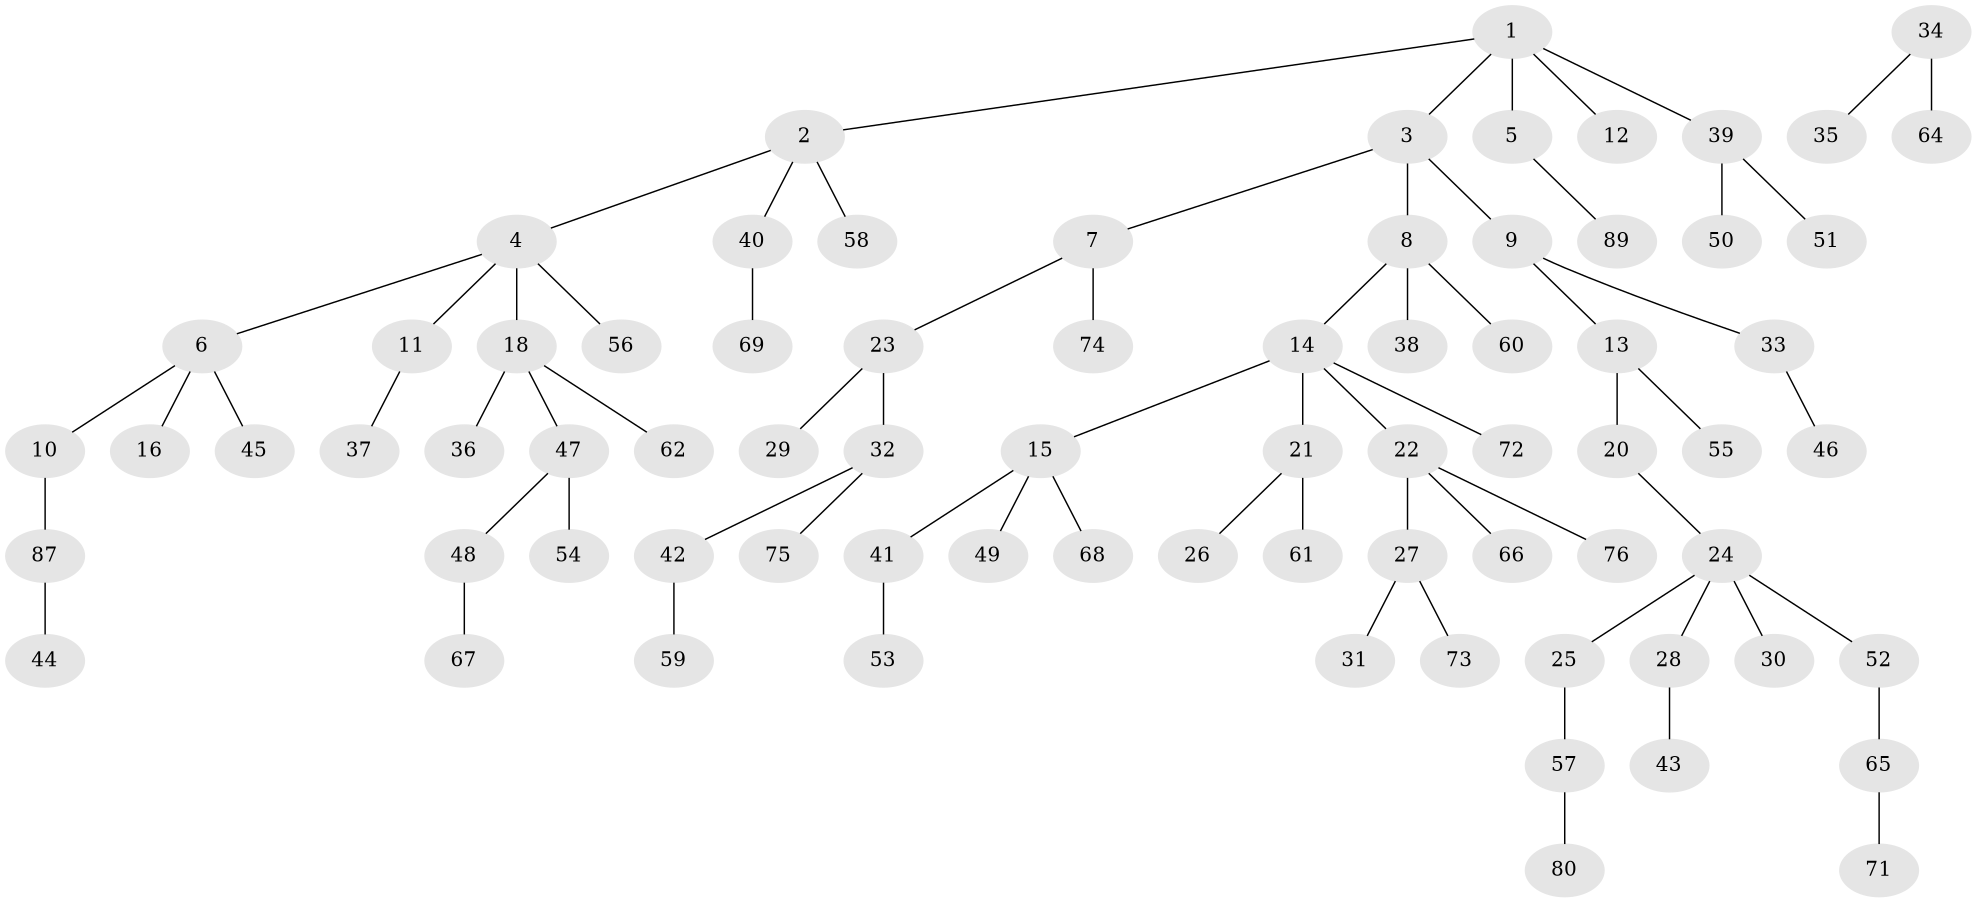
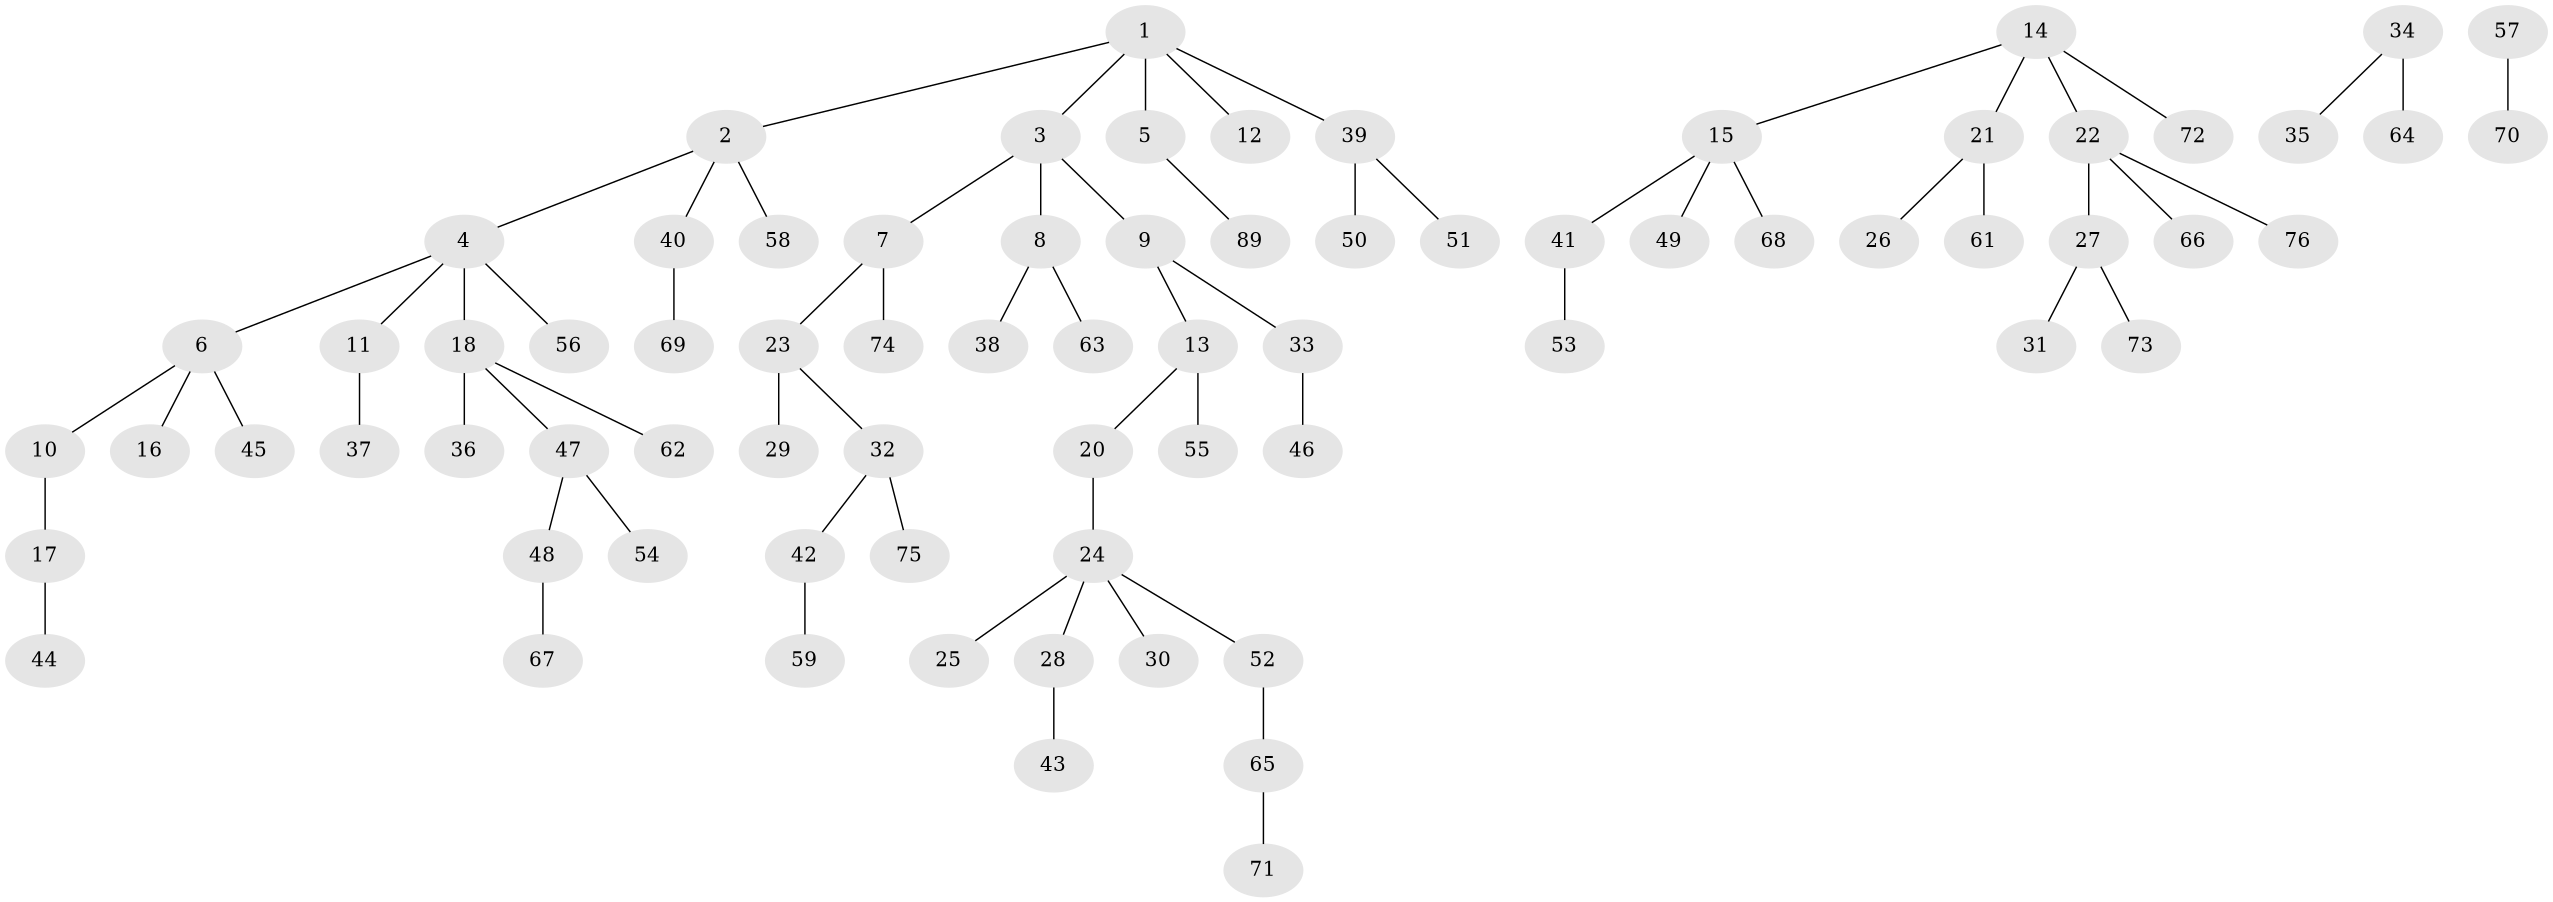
(1355, 294) -> none
(1512, 346) -> (1093, 346)
(45, 556) -> (45, 556)
(1565, 713) -> none
(1565, 870) -> (2508, 137)
